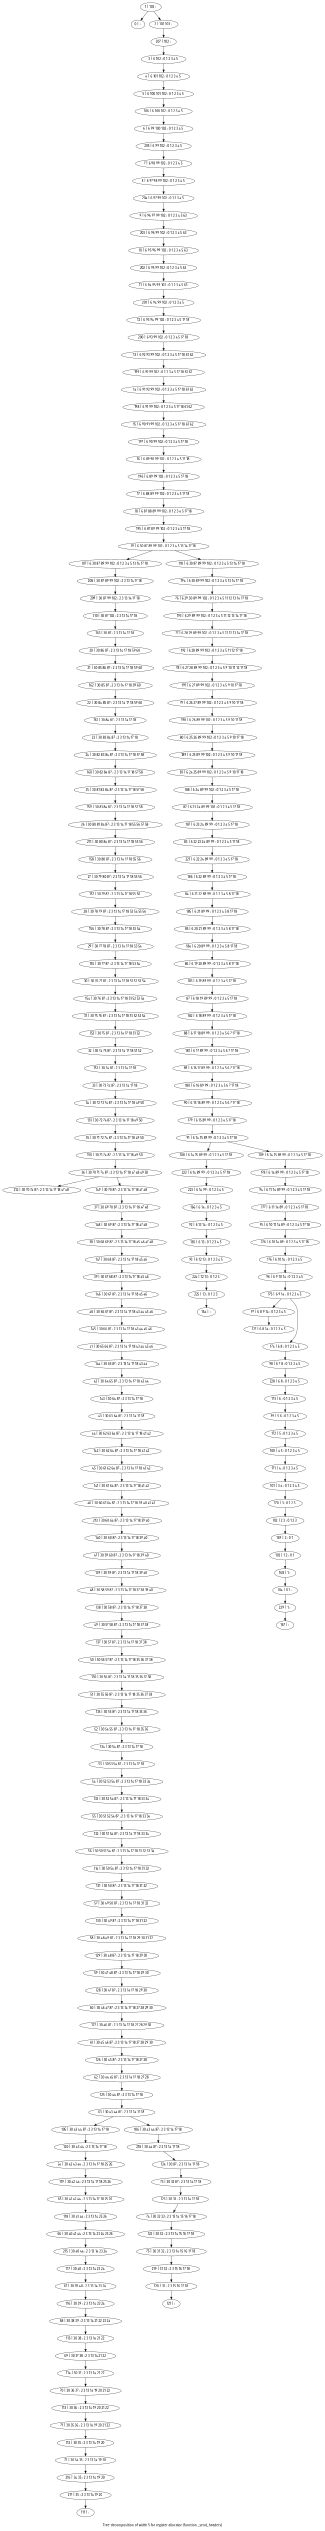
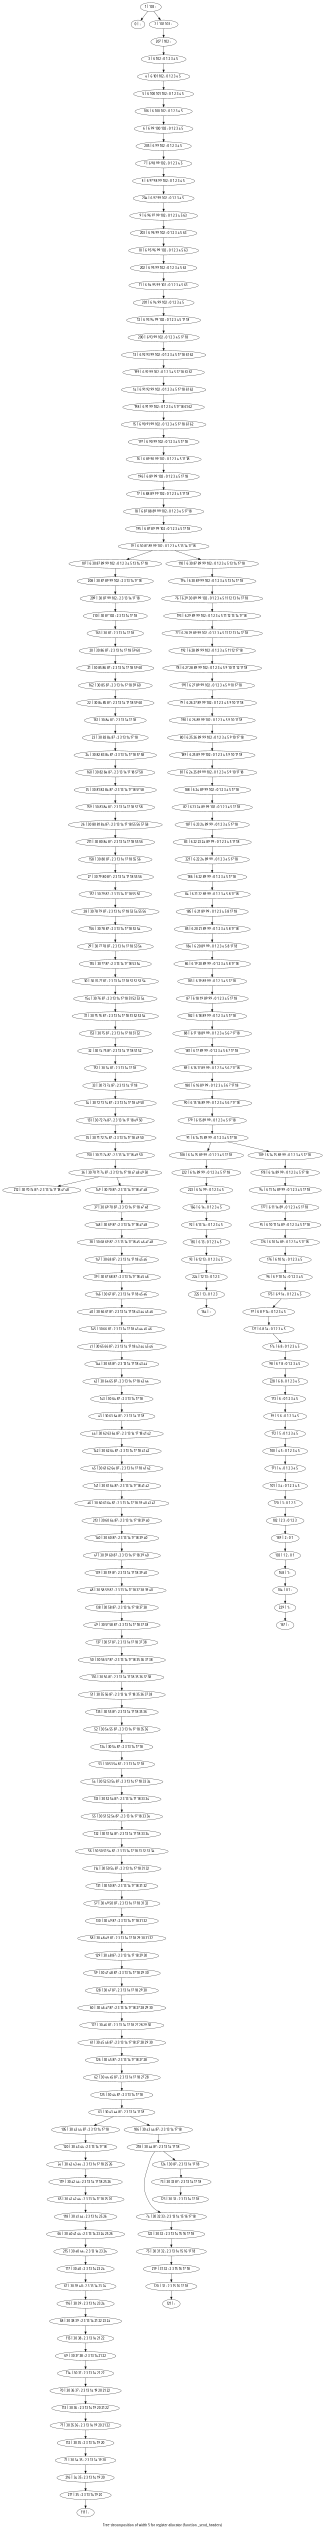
(298, 1319) -> (276, 1337)
(176, 2207) -> (144, 2183)
